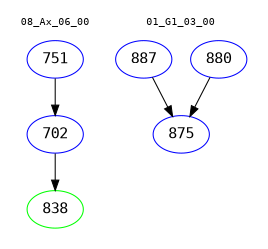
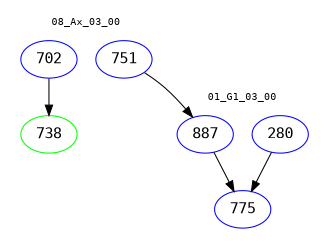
(56, 22) -> (86, 22)
(219, 59) -> (280, 134)
(55, 92) -> (175, 98)
(181, 134) -> (243, 209)
(55, 209) -> (49, 134)
